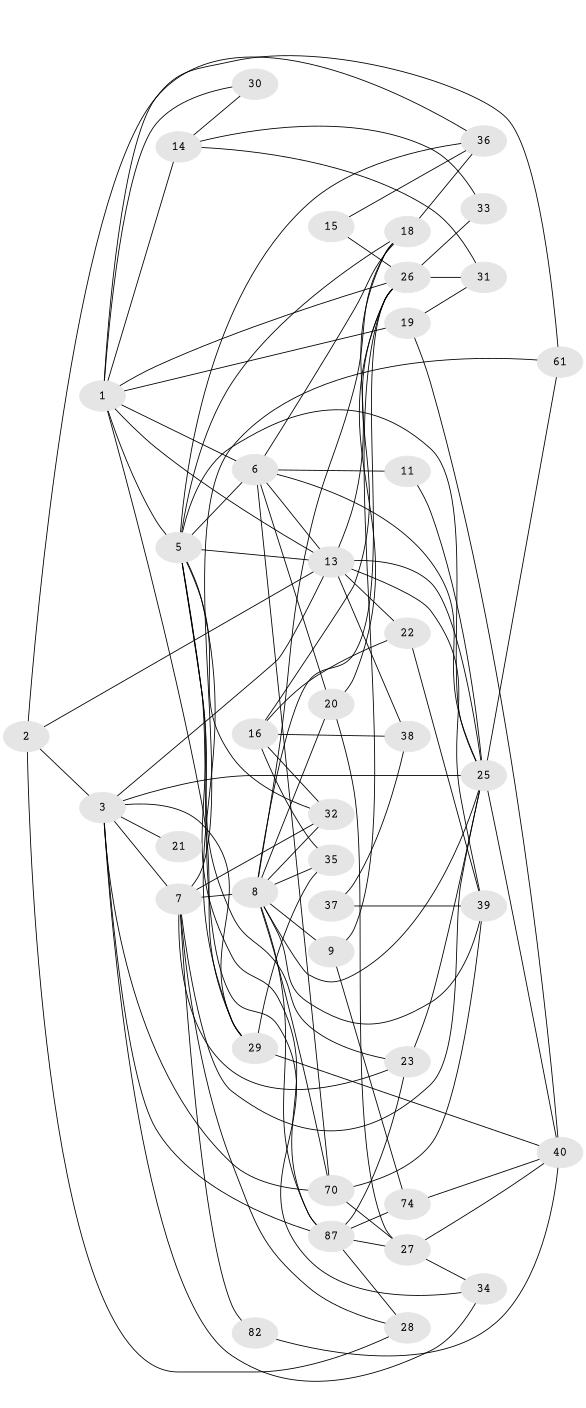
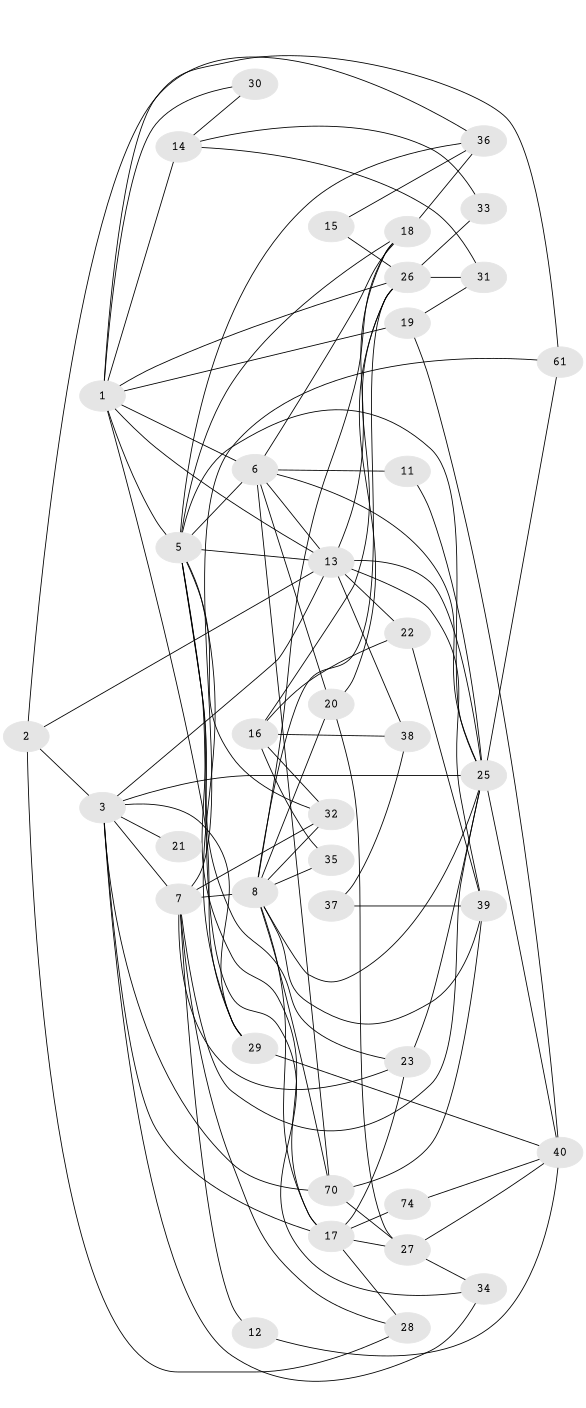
(331, 952) -> none
(273, 970) -> none
(331, 1236) -> (331, 1236)
(255, 1333) -> (255, 1333)
